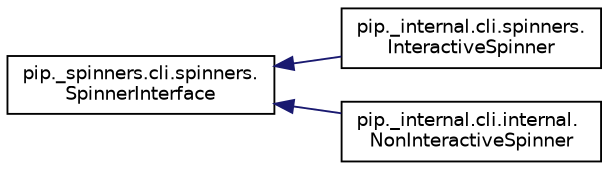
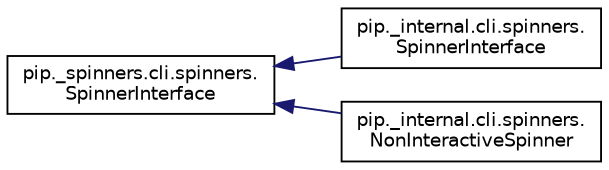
(471, 38) -> (471, 38)
(471, 132) -> (471, 132)
